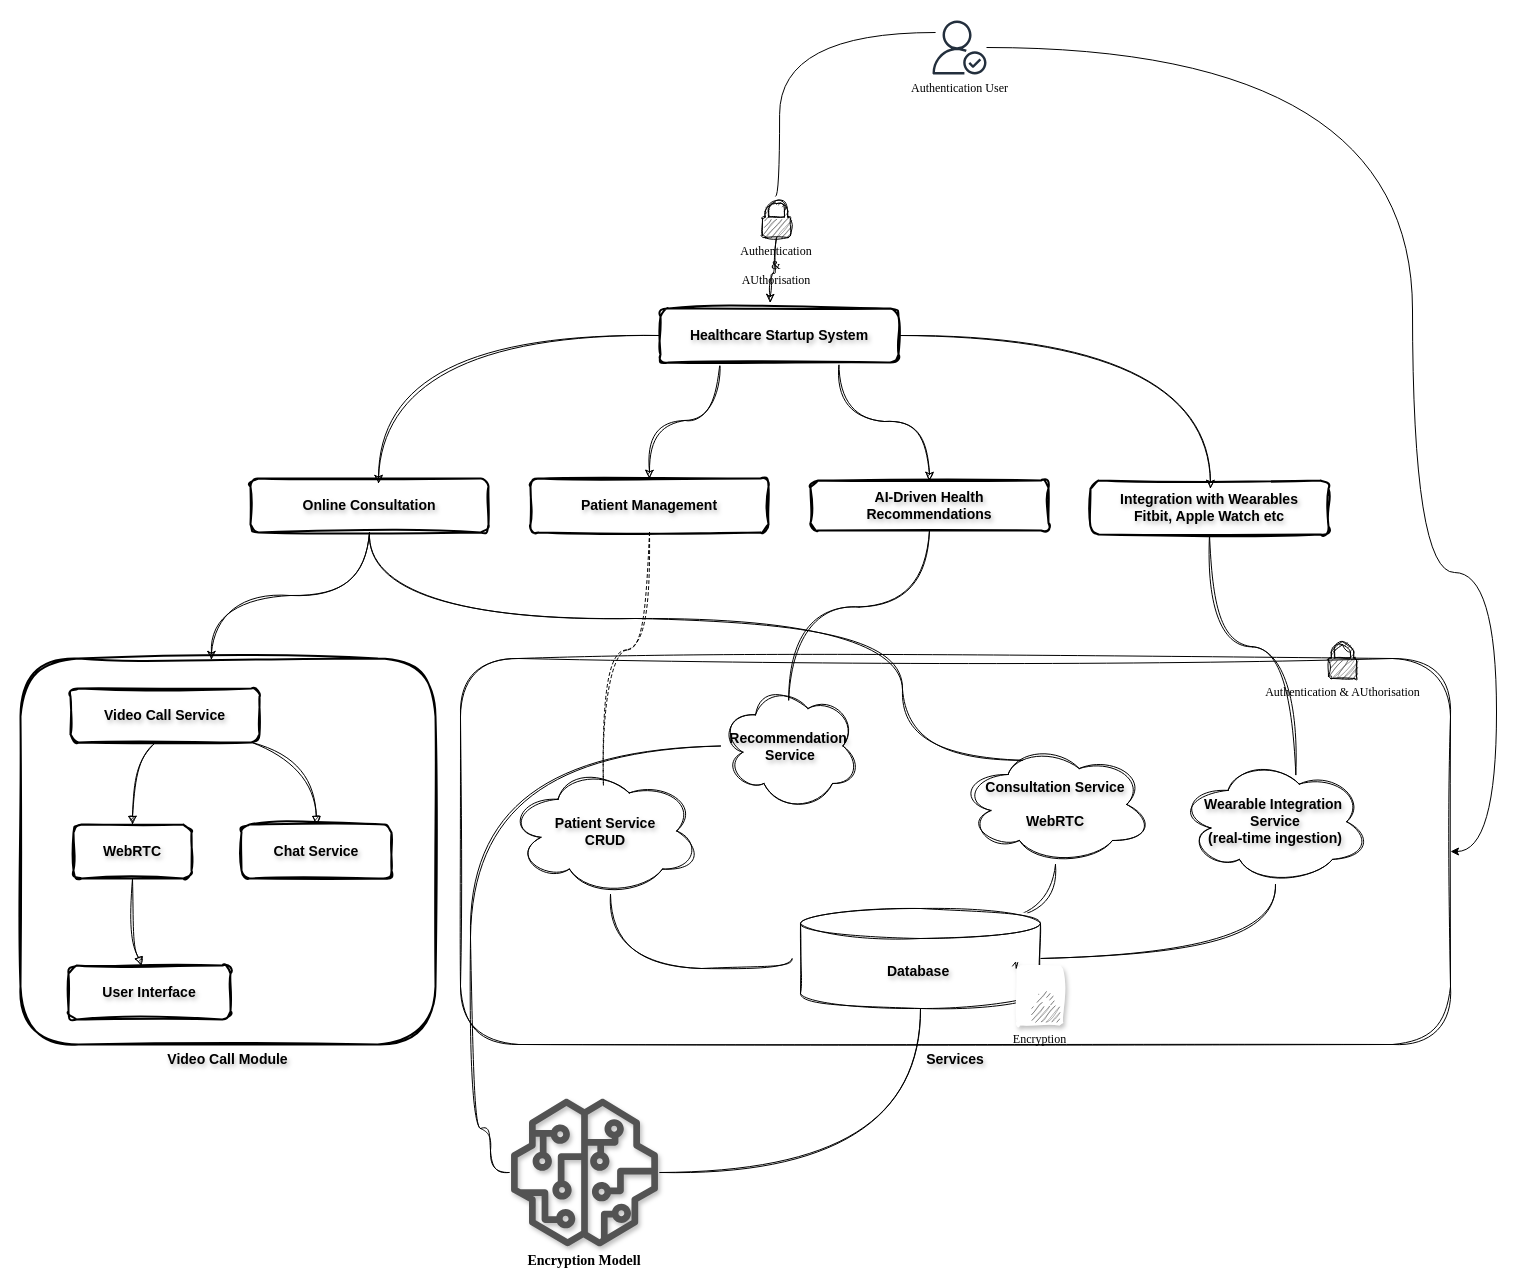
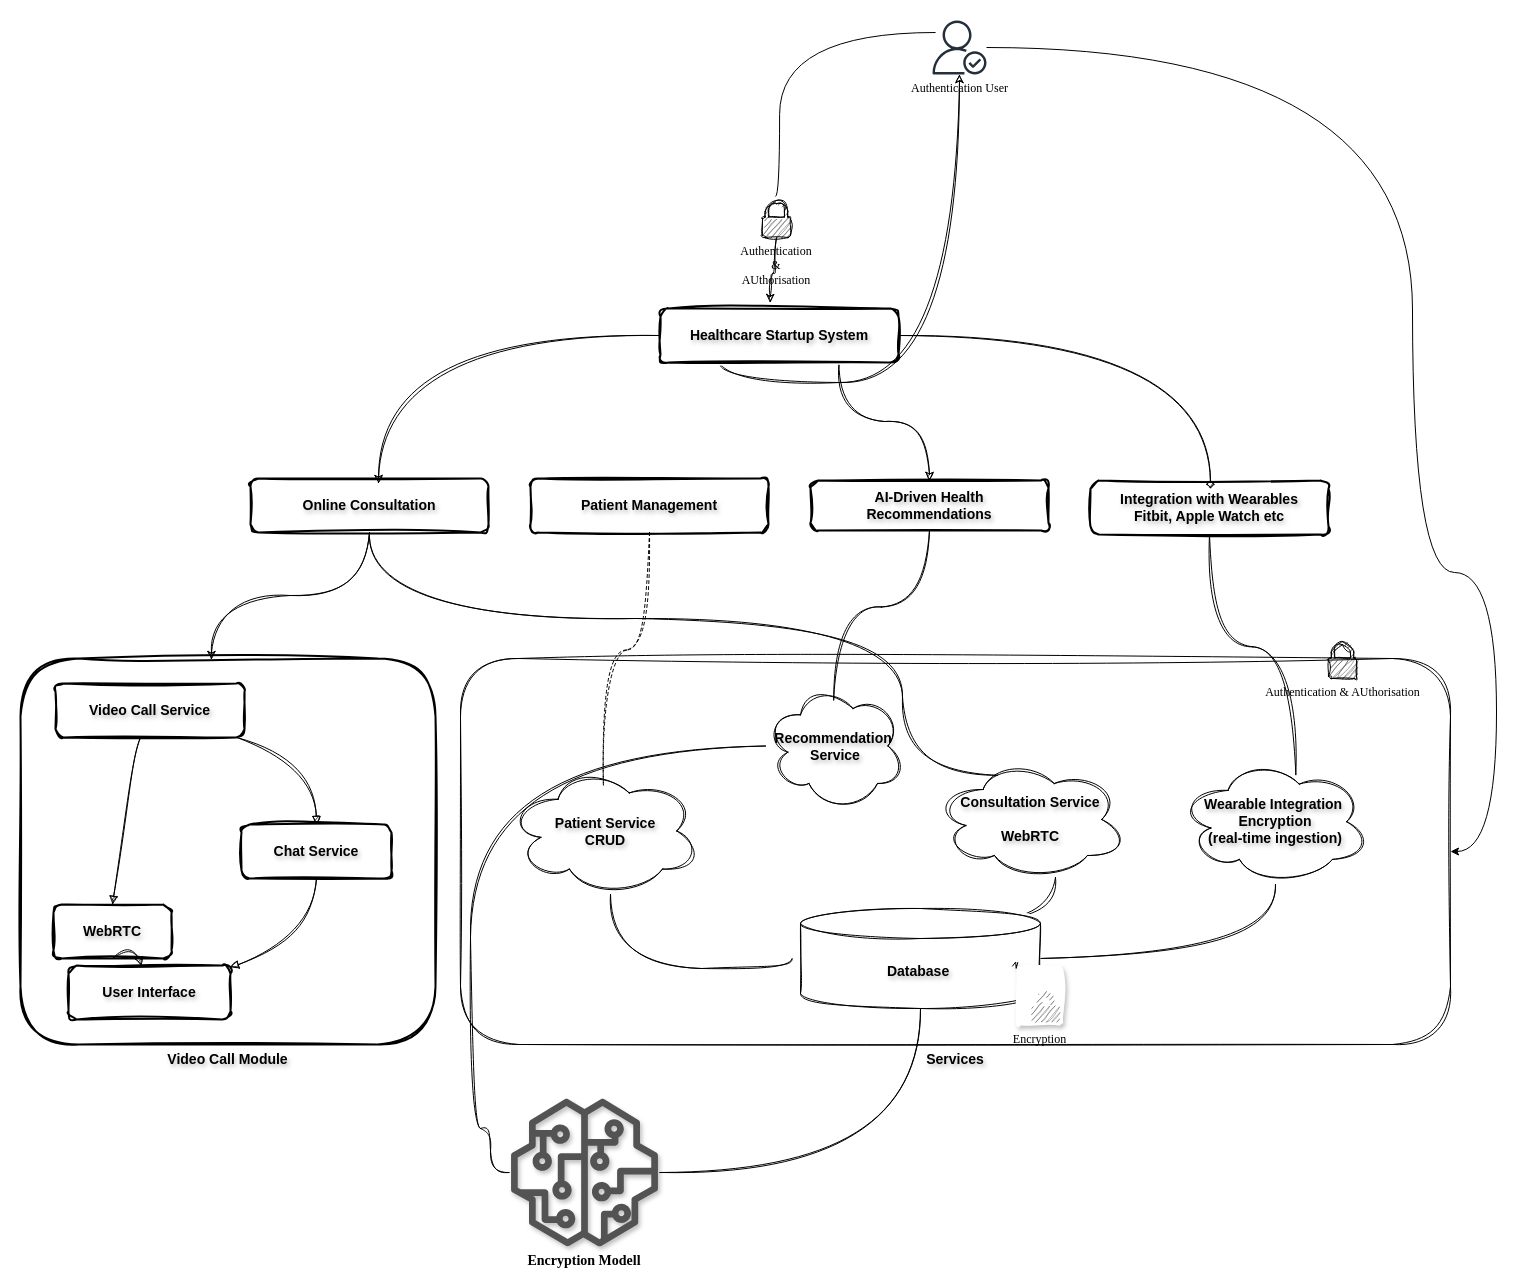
(688, 420) -> (950, 224)
(1210, 478) -> (1210, 478)
(165, 716) -> (150, 711)
(791, 746) -> (836, 746)
(1056, 805) -> (1031, 820)
(1276, 822) -> (1276, 822)
(133, 852) -> (113, 932)
none -> (293, 935)
